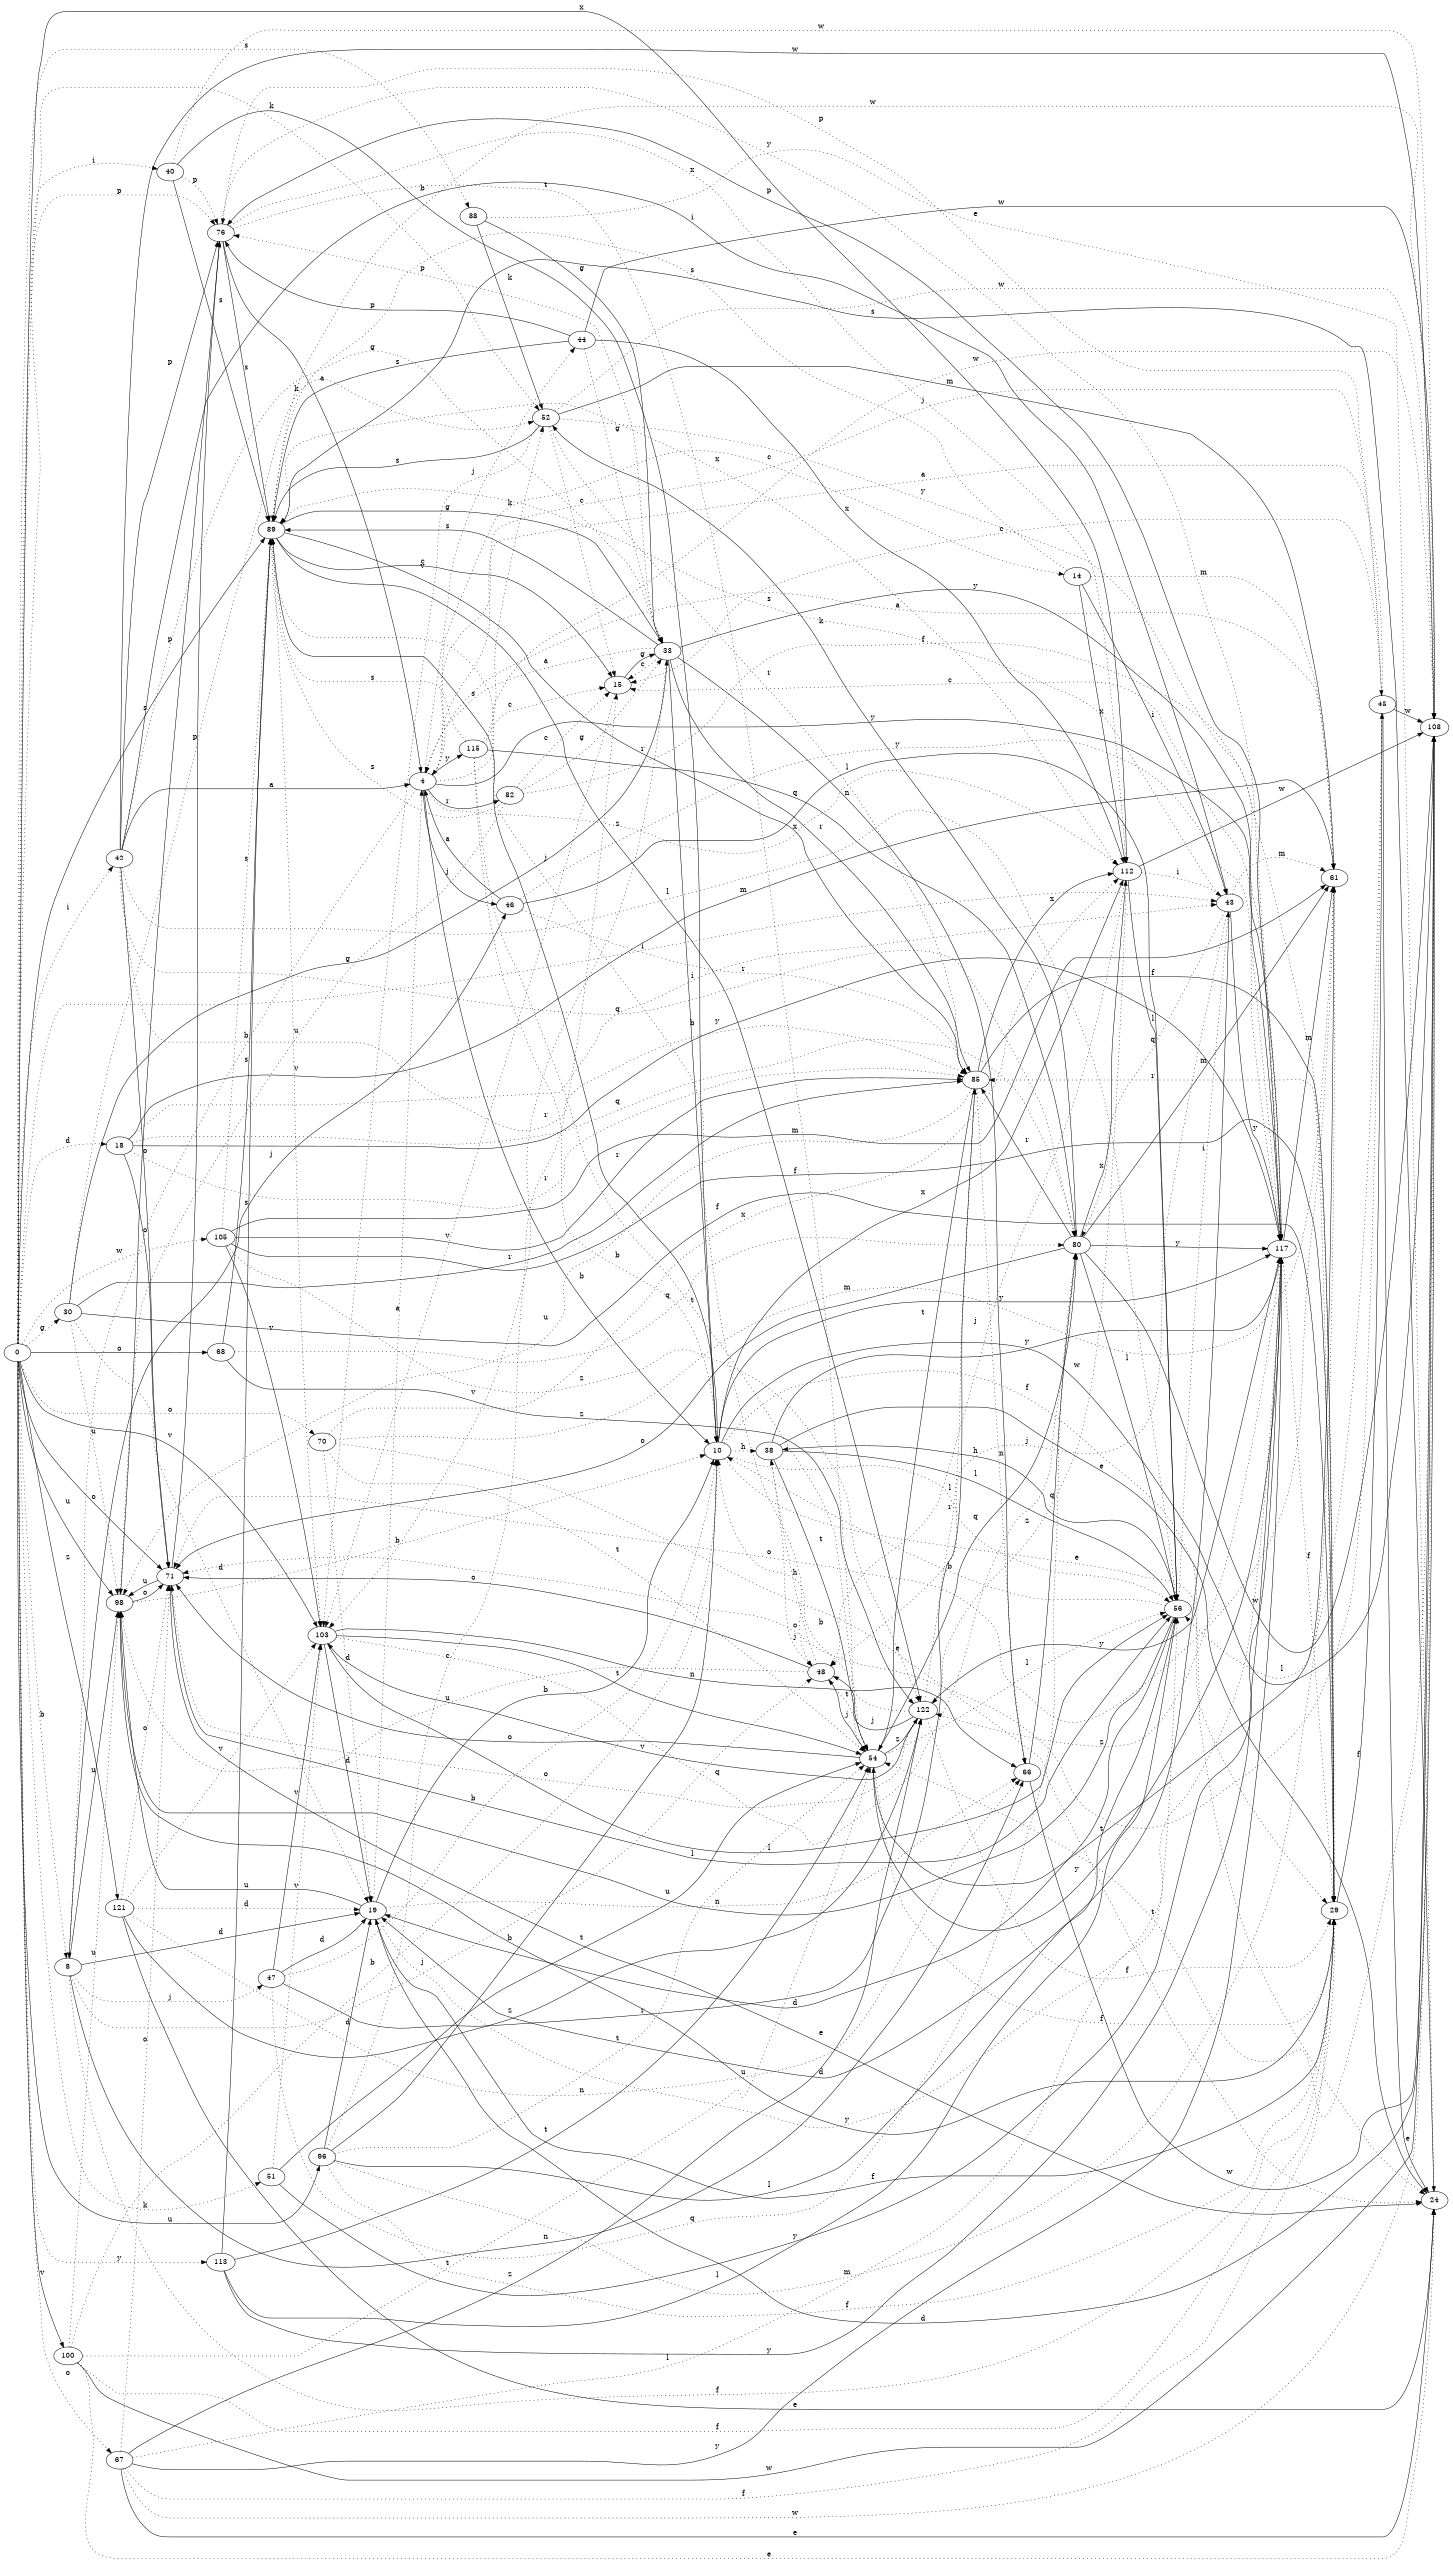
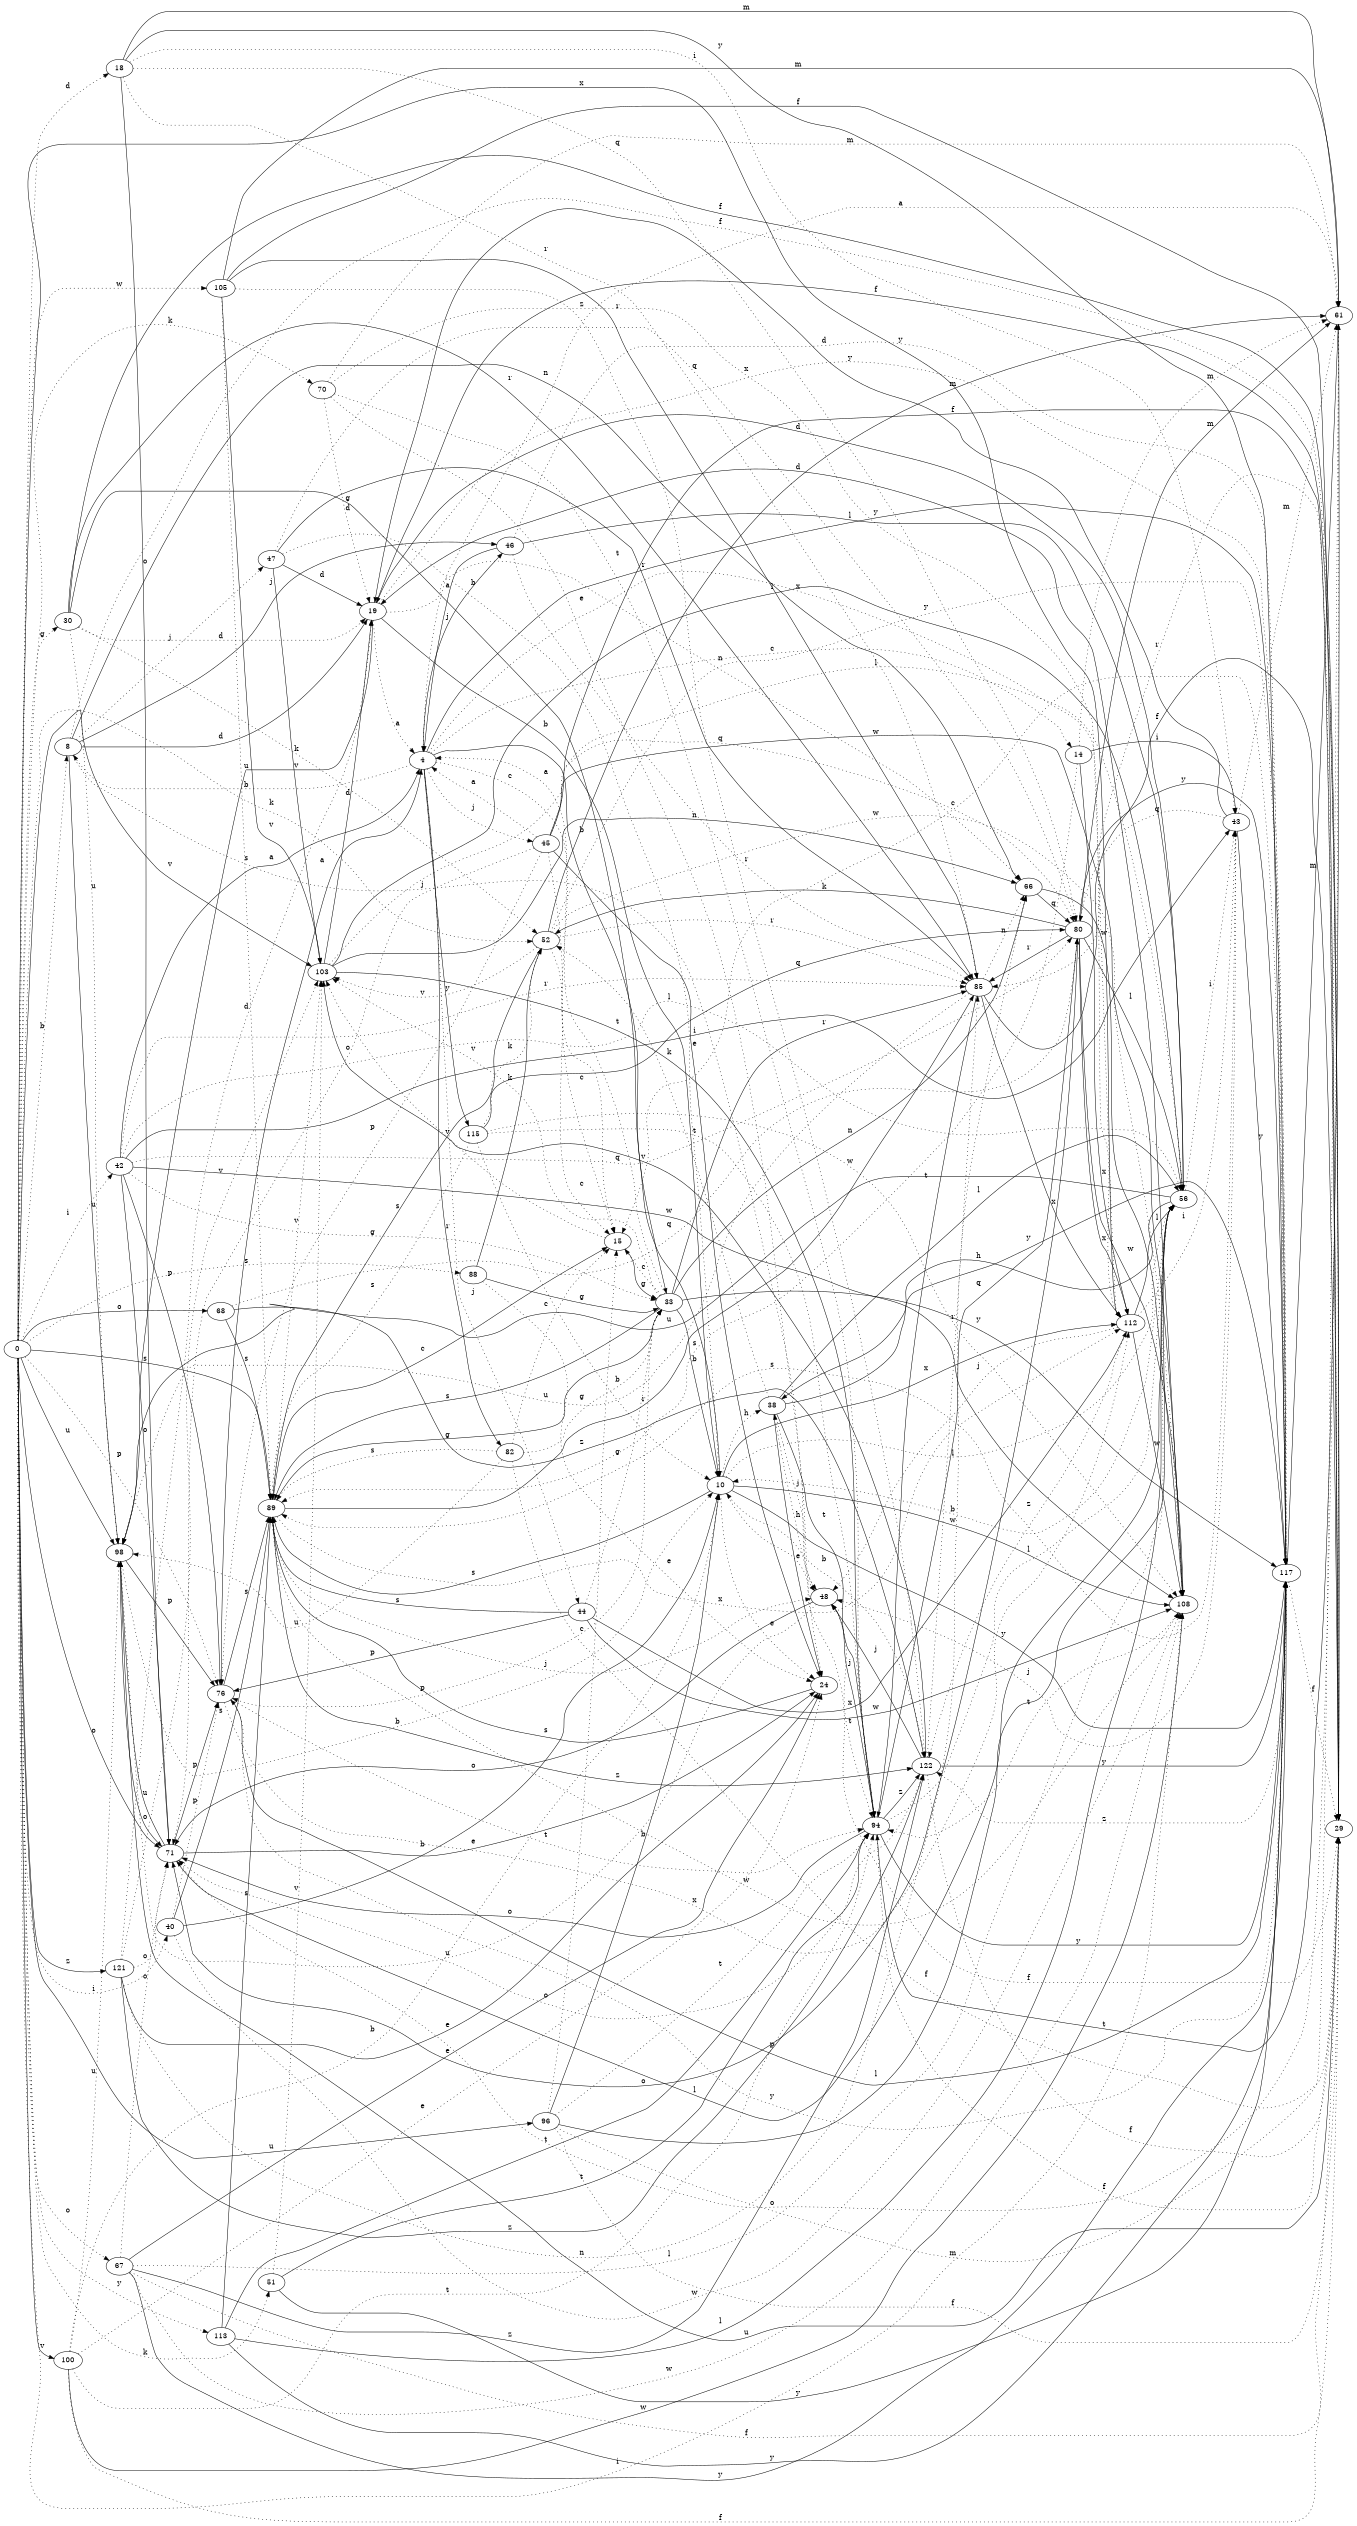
(431, 984) -> (312, 2497)
none -> (701, 1180)
(1376, 1311) -> (1290, 450)
(170, 1410) -> (170, 321)
(873, 1759) -> (876, 1826)
(347, 2036) -> none
